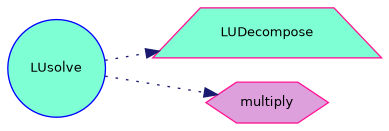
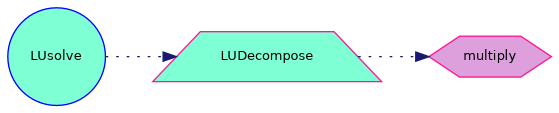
(155, 84) -> (387, 57)
